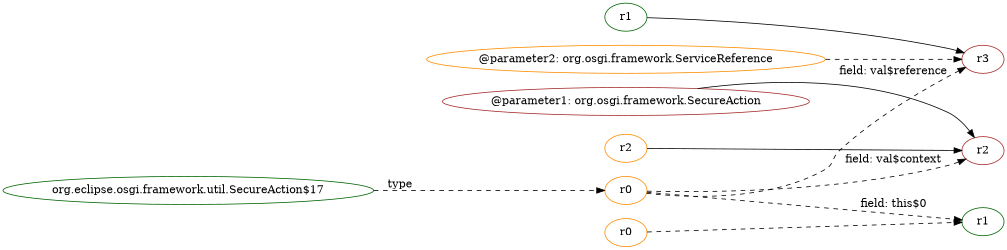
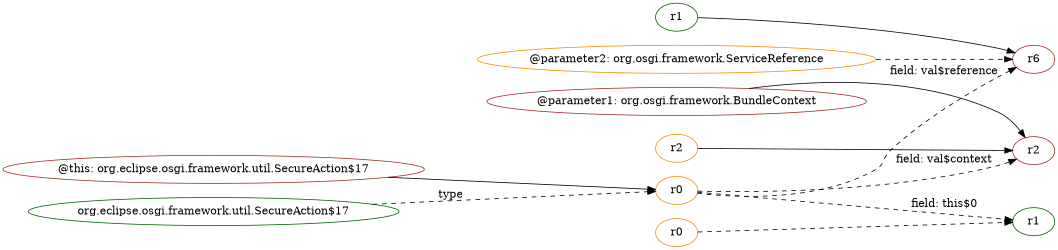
(983, 59) -> (1034, 59)
(626, 101) -> (677, 101)
none -> (214, 169)
